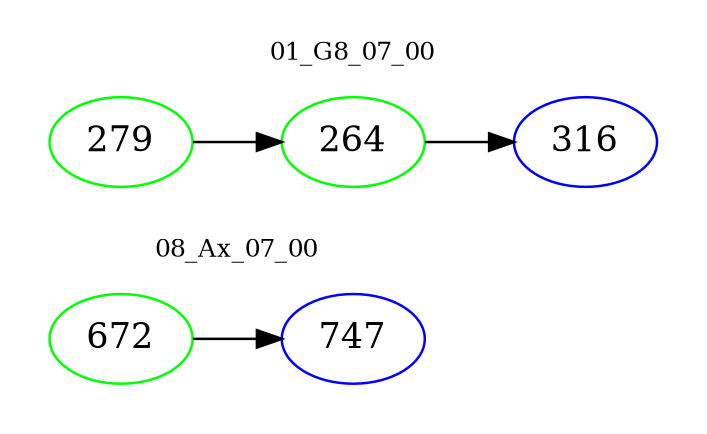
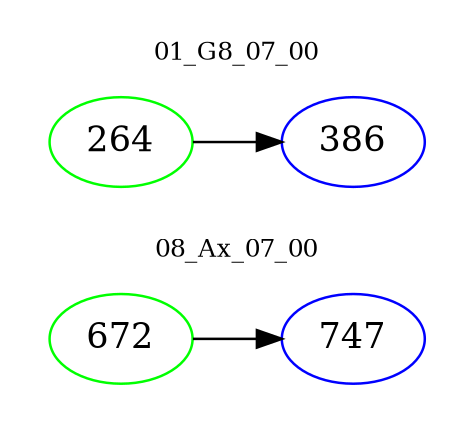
(121, 142) -> none
(586, 142) -> (353, 142)
